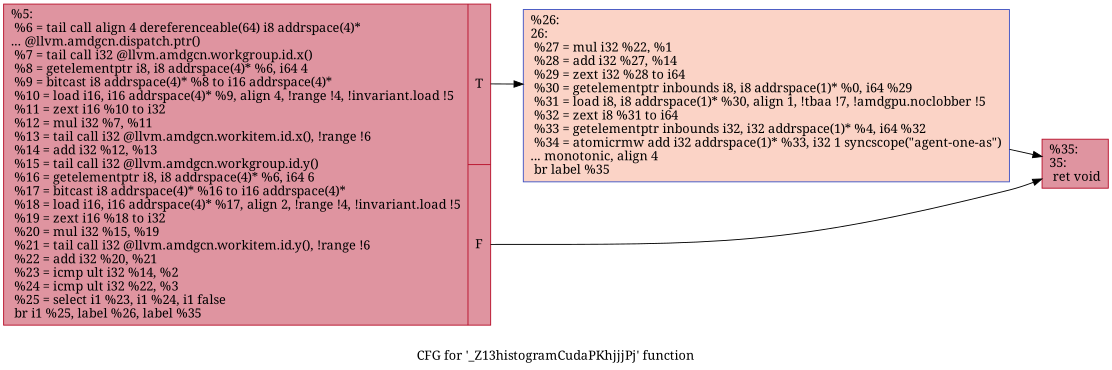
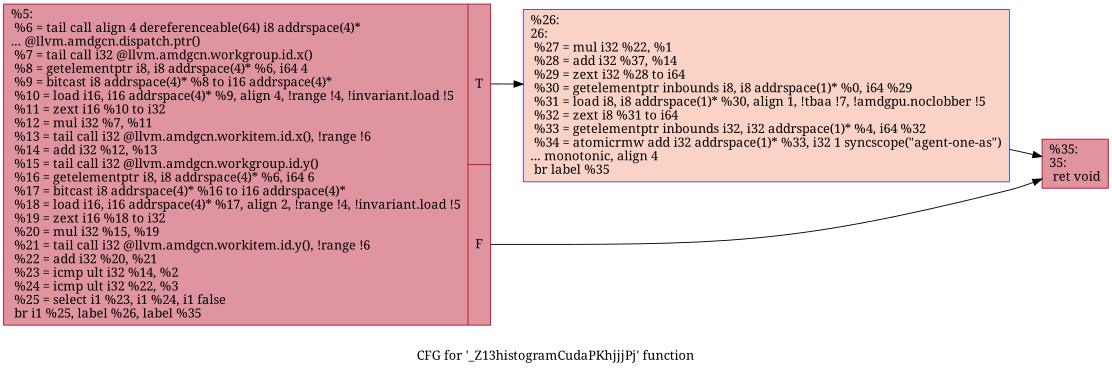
(604, 61) -> (604, 61)
